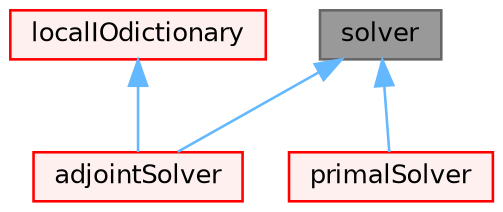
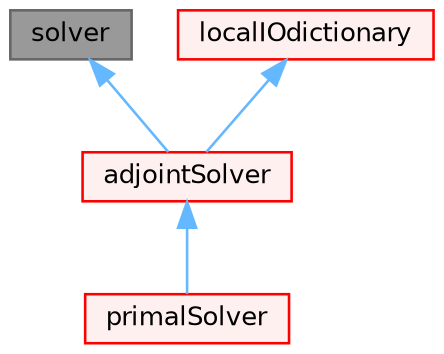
(387, 119) -> (187, 261)
